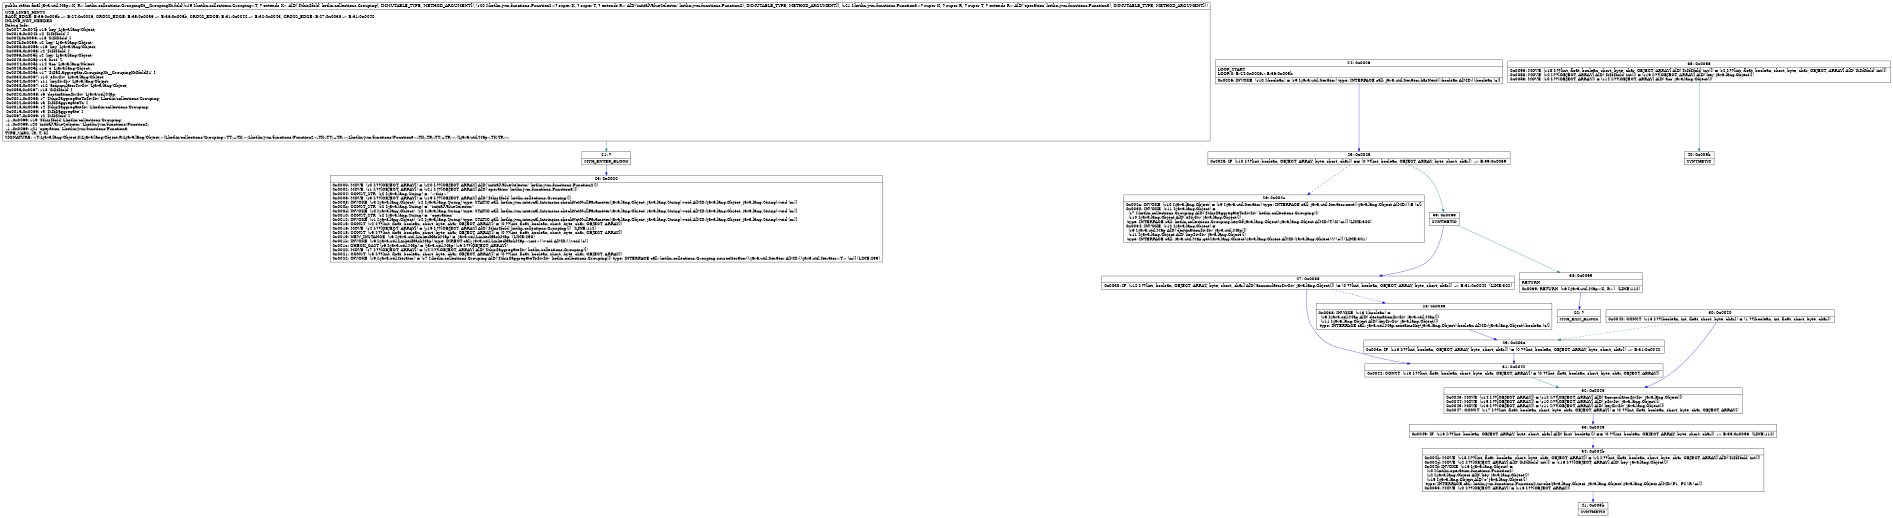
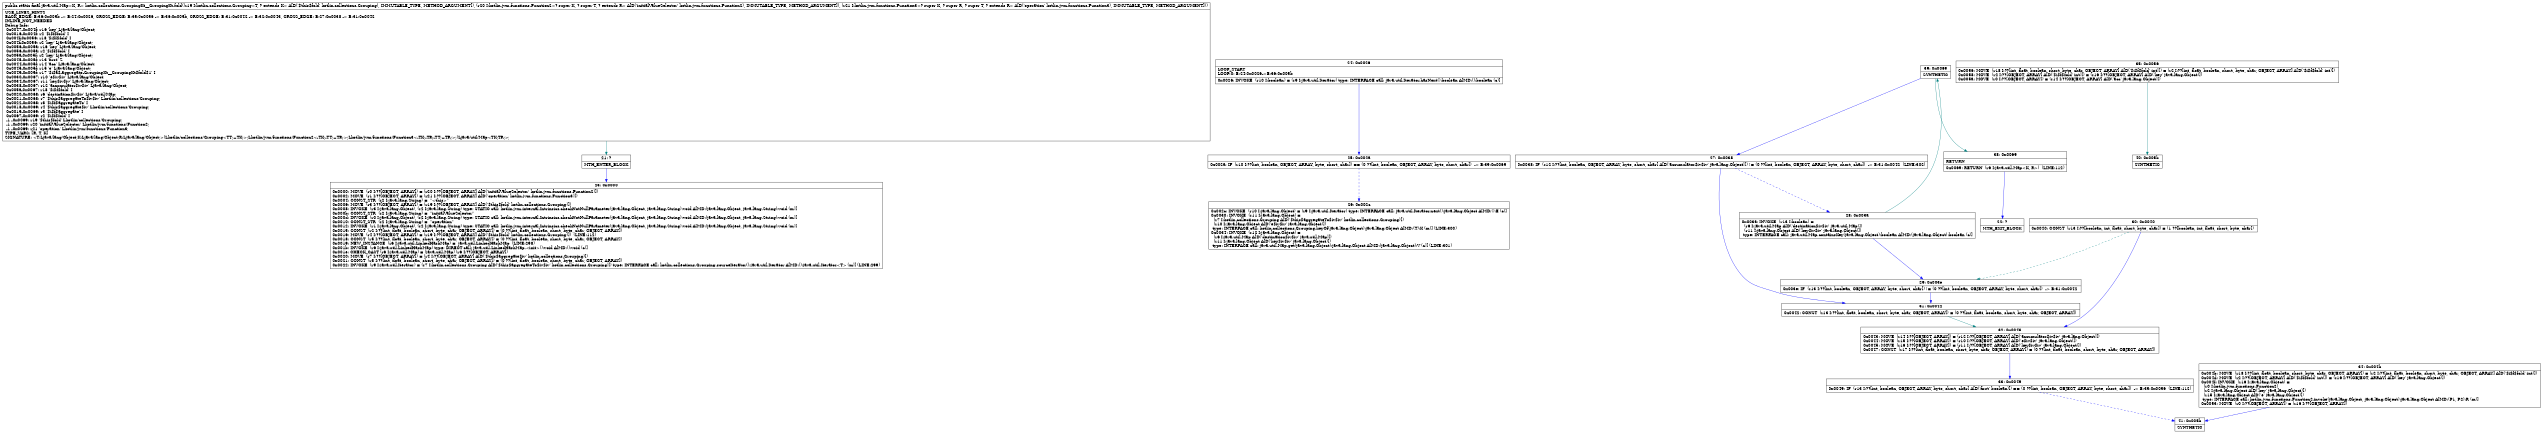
(1432, 182) -> (1936, 157)
(1593, 442) -> (2106, 406)
(1469, 471) -> (2240, 387)
